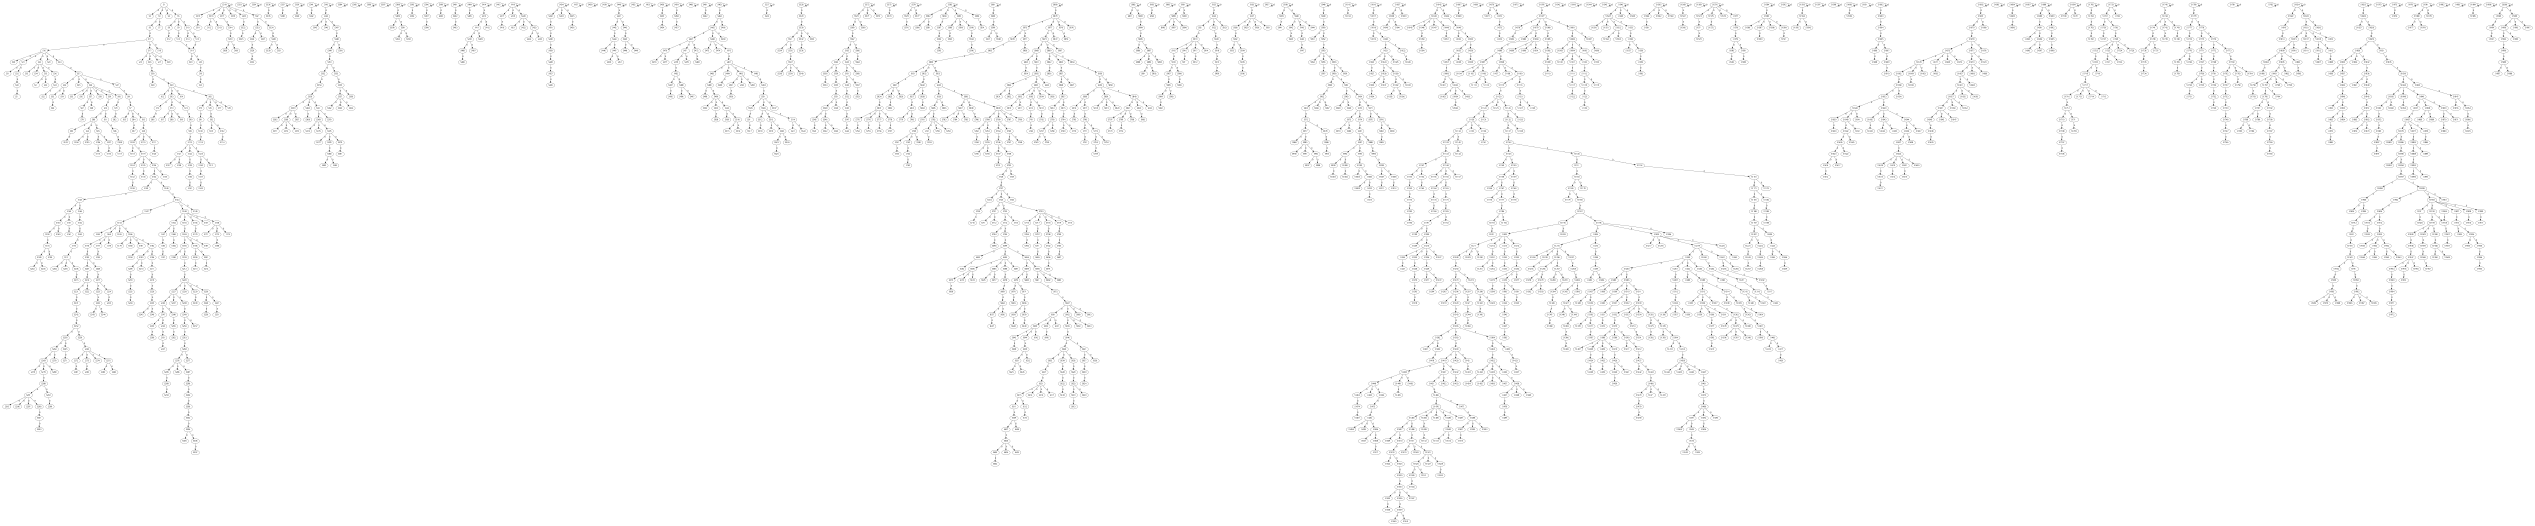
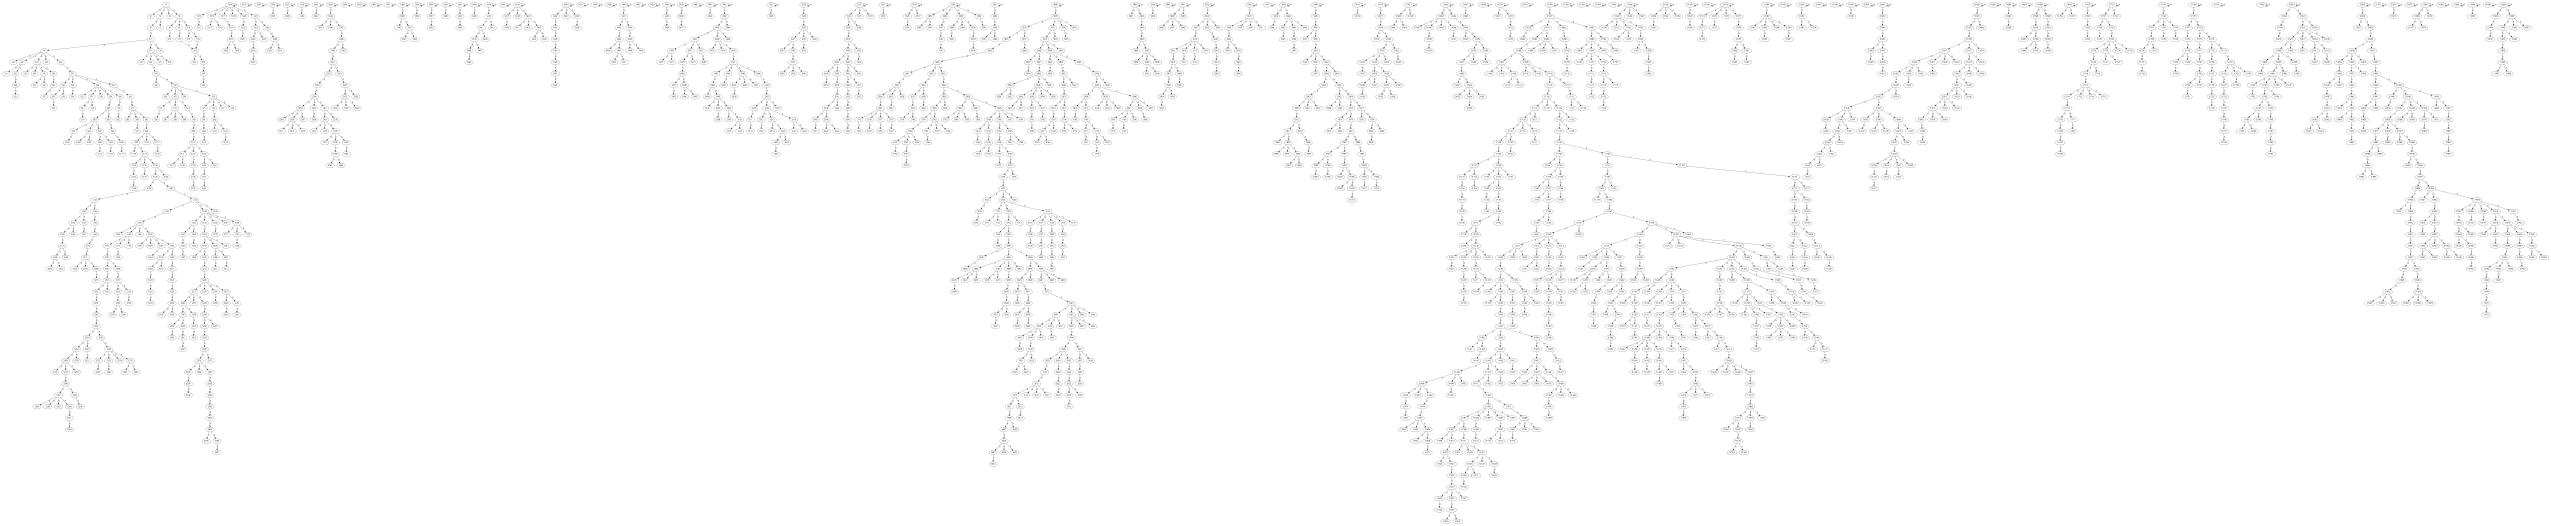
(86, 90) -> (73, 90)
(2444, 217) -> (2490, 228)
